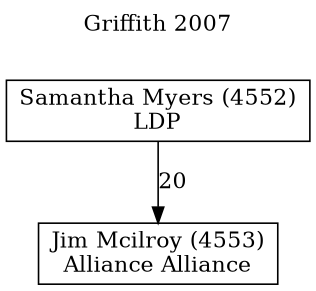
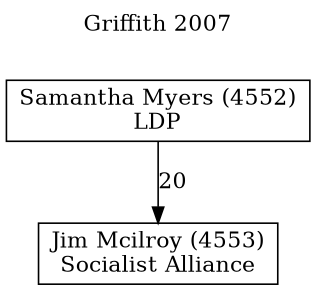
(158, 254) -> (158, 254)
